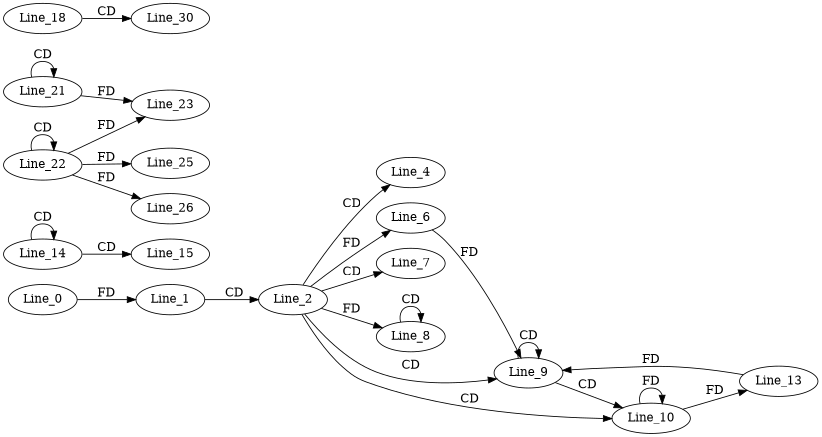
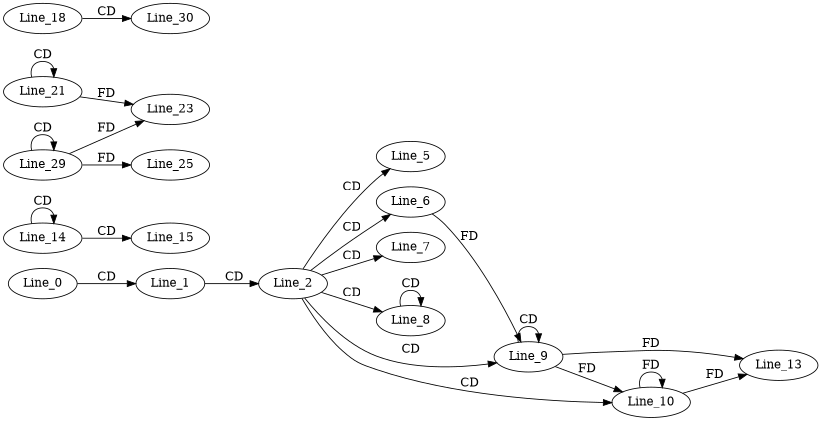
(43, 165) -> (43, 165)
(411, 173) -> (411, 157)
(170, 209) -> none
(352, 244) -> (352, 228)
(107, 293) -> (107, 277)
(352, 309) -> (352, 293)
(657, 366) -> (649, 350)
(587, 385) -> (587, 369)
